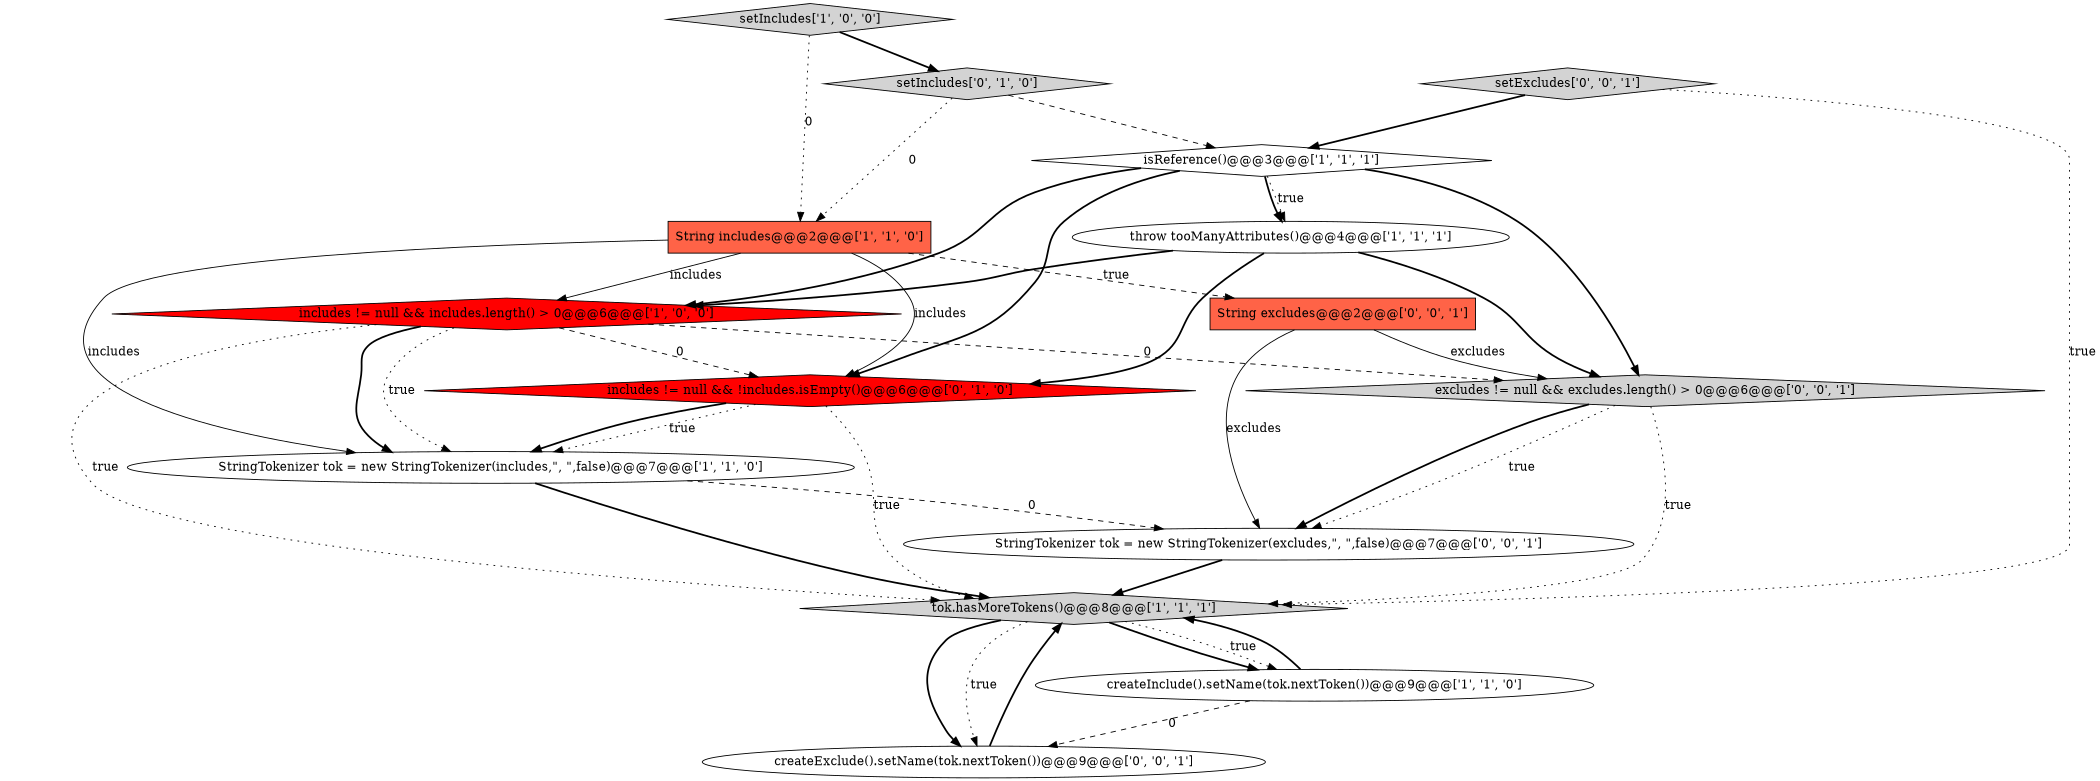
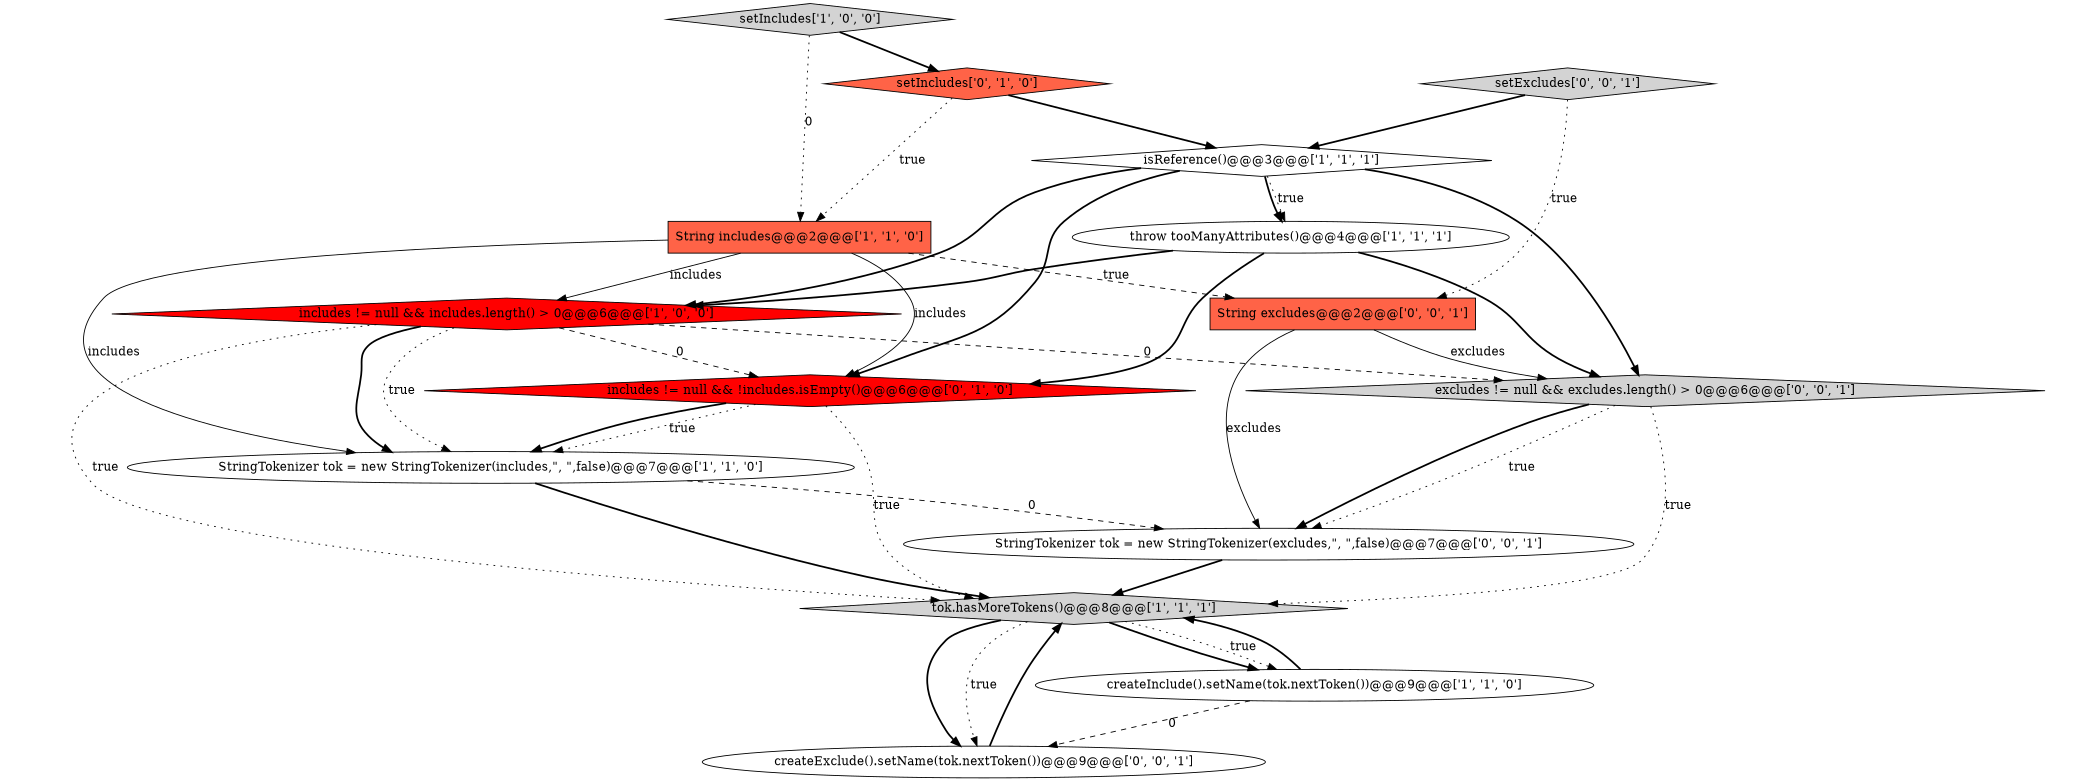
(967, 84) -> (967, 84)
(1107, 120) -> (1107, 120)
(913, 161) -> (913, 161)
(2069, 535) -> (1540, 220)
